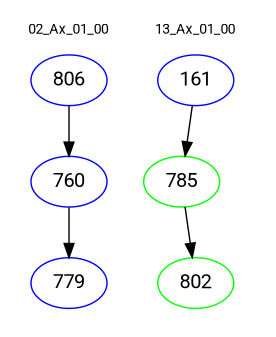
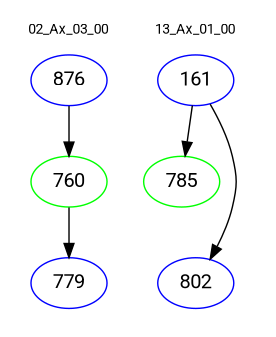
(69, 30) -> (69, 30)
(69, 80) -> (69, 80)
(69, 182) -> (69, 182)
(188, 225) -> (236, 174)
(196, 283) -> (196, 283)
